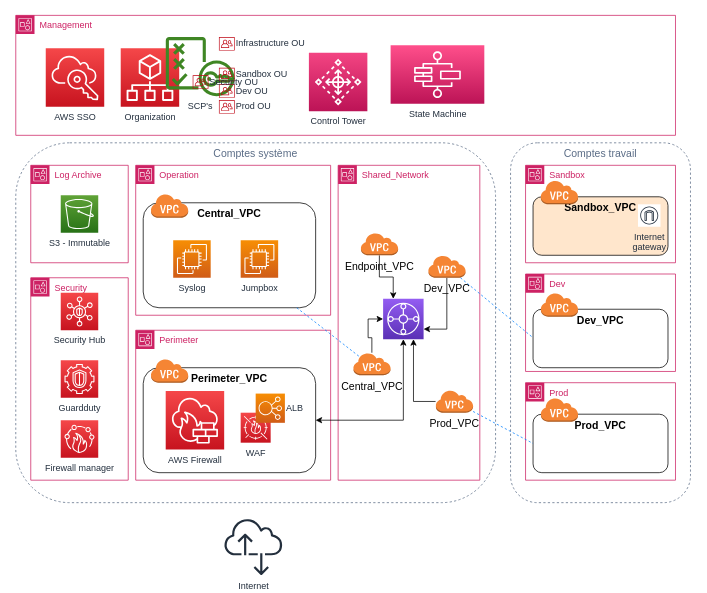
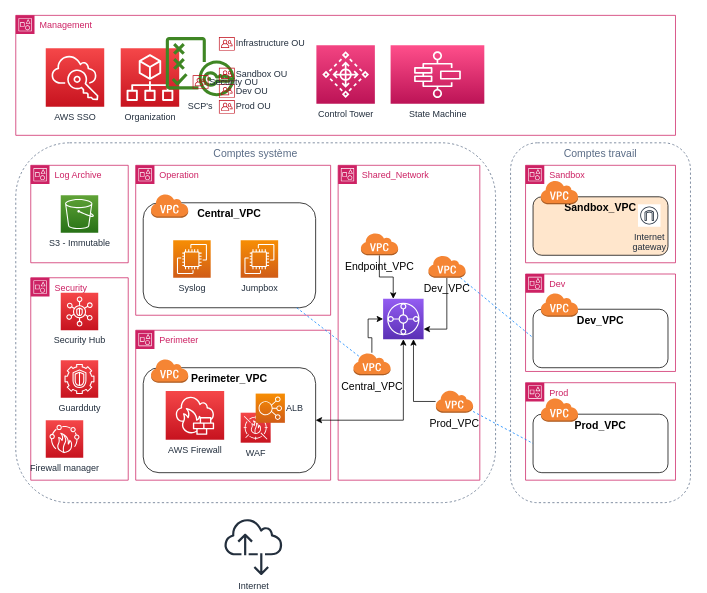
(338, 82) -> (345, 75)
(195, 420) -> (195, 416)
(79, 439) -> (64, 439)
